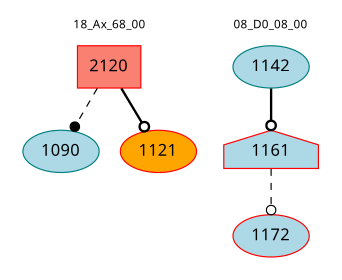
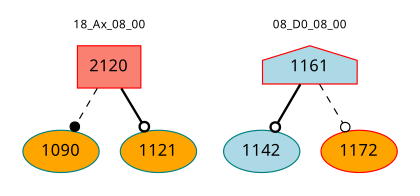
(110, 25) -> (110, 25)
(271, 105) -> (289, 104)
(61, 151) -> (61, 151)
(158, 151) -> (158, 151)
(271, 236) -> (359, 151)
